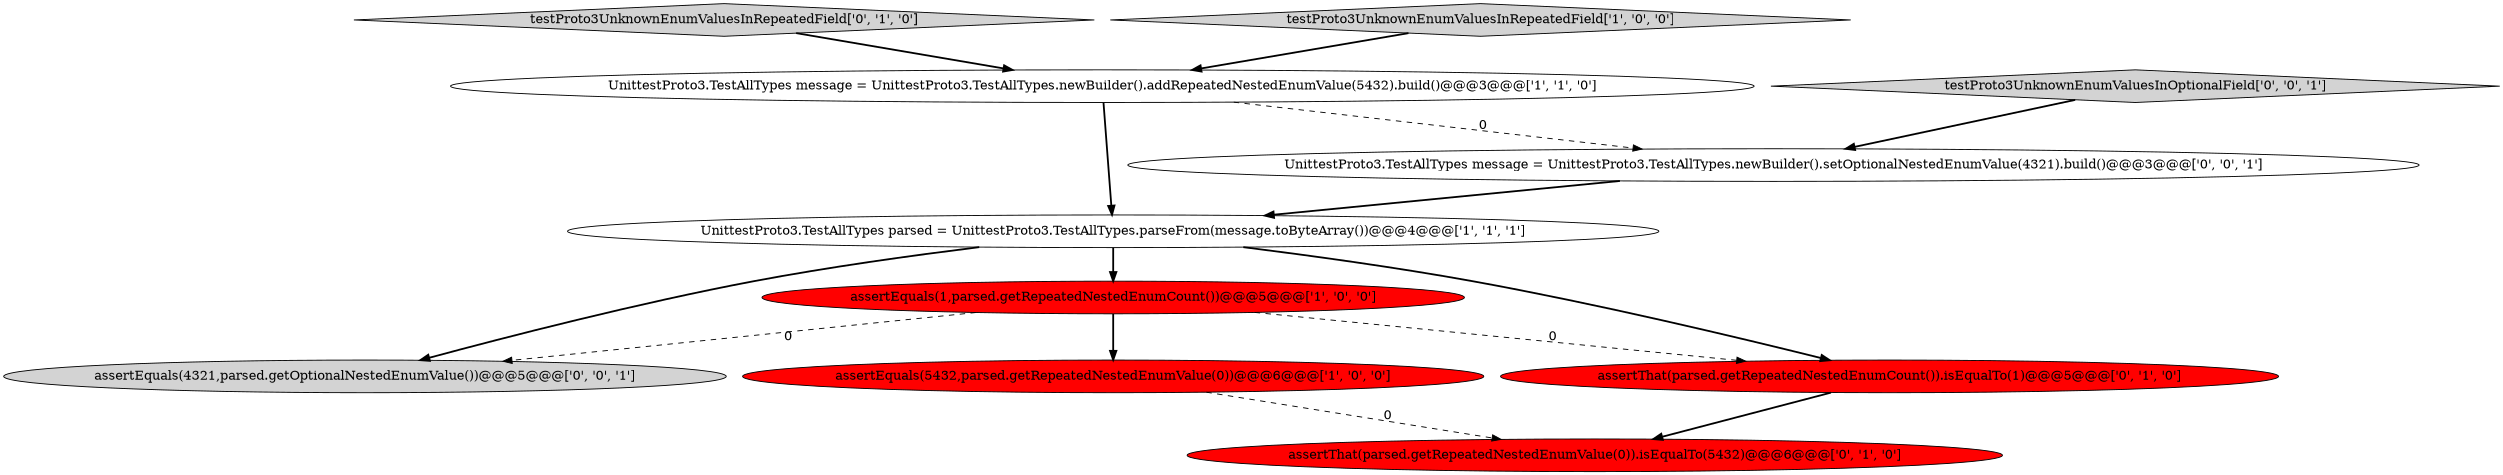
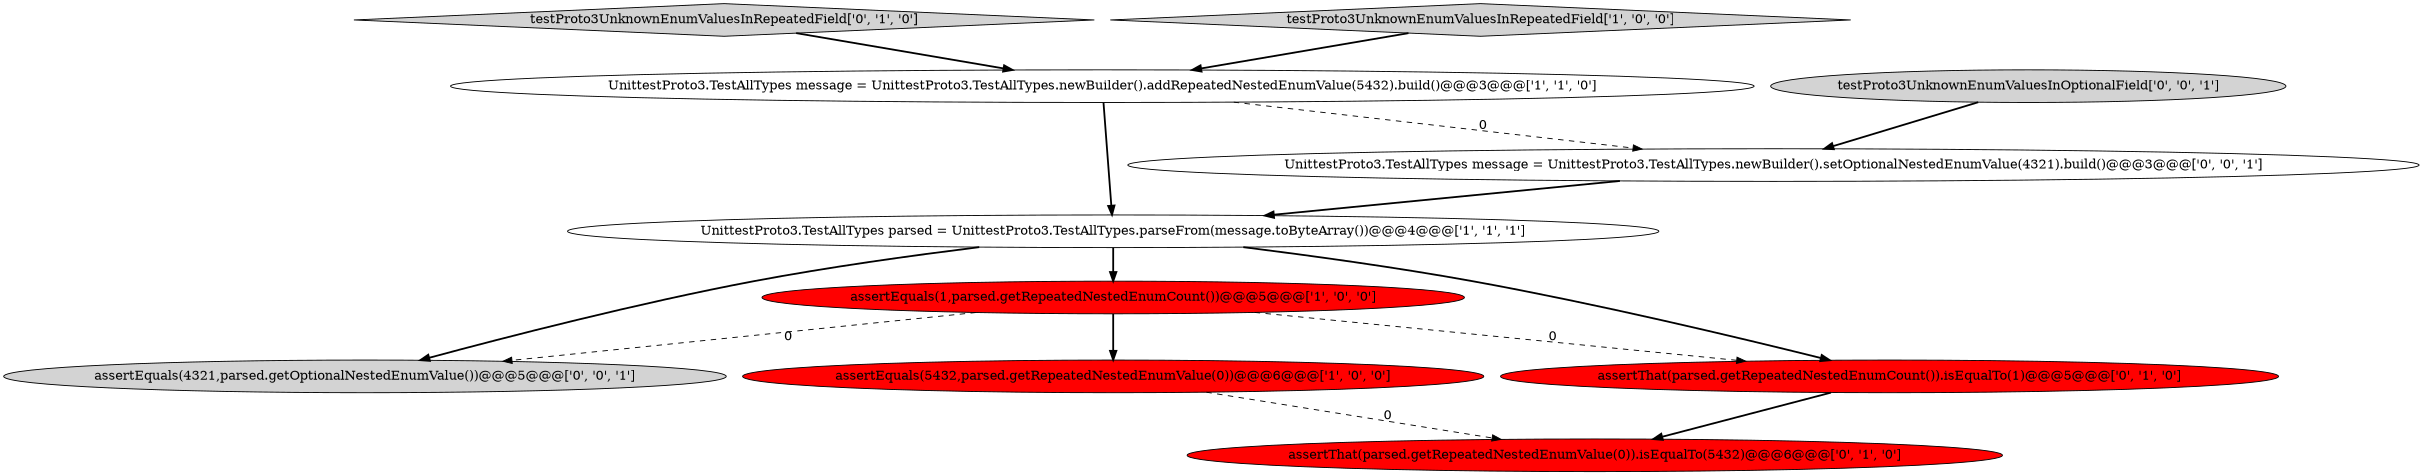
(2135, 86) -> (2028, 86)
